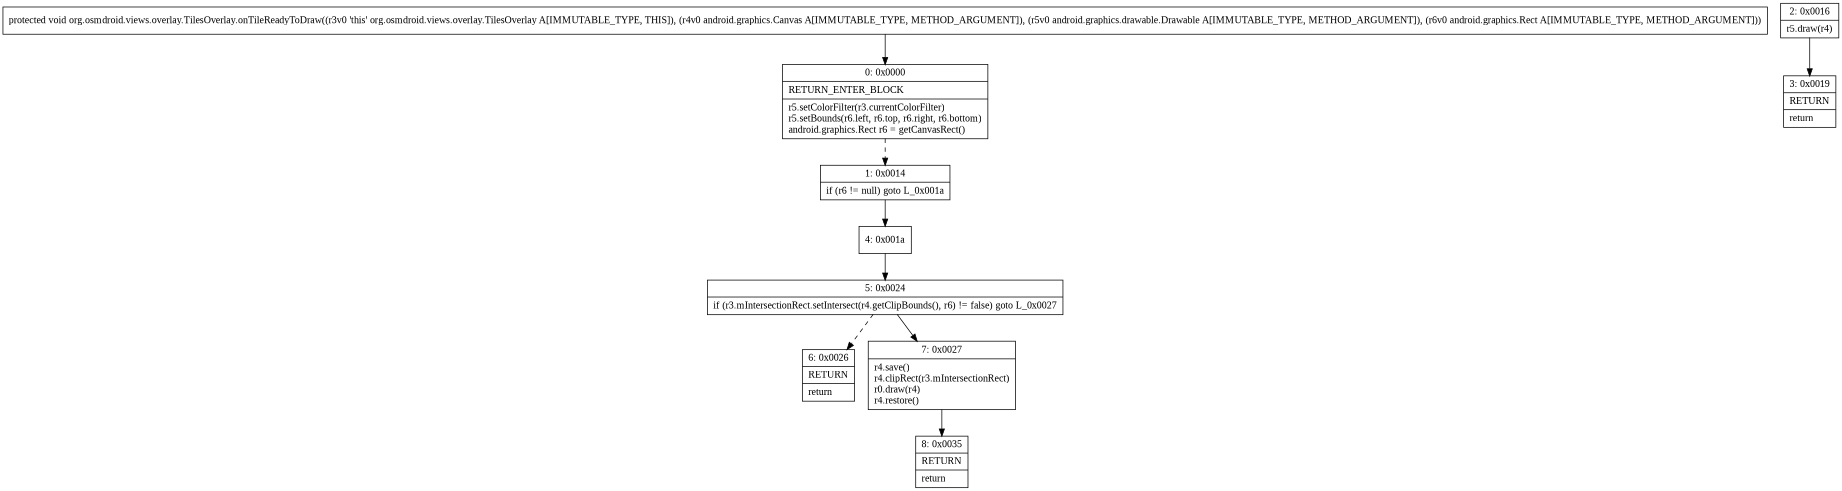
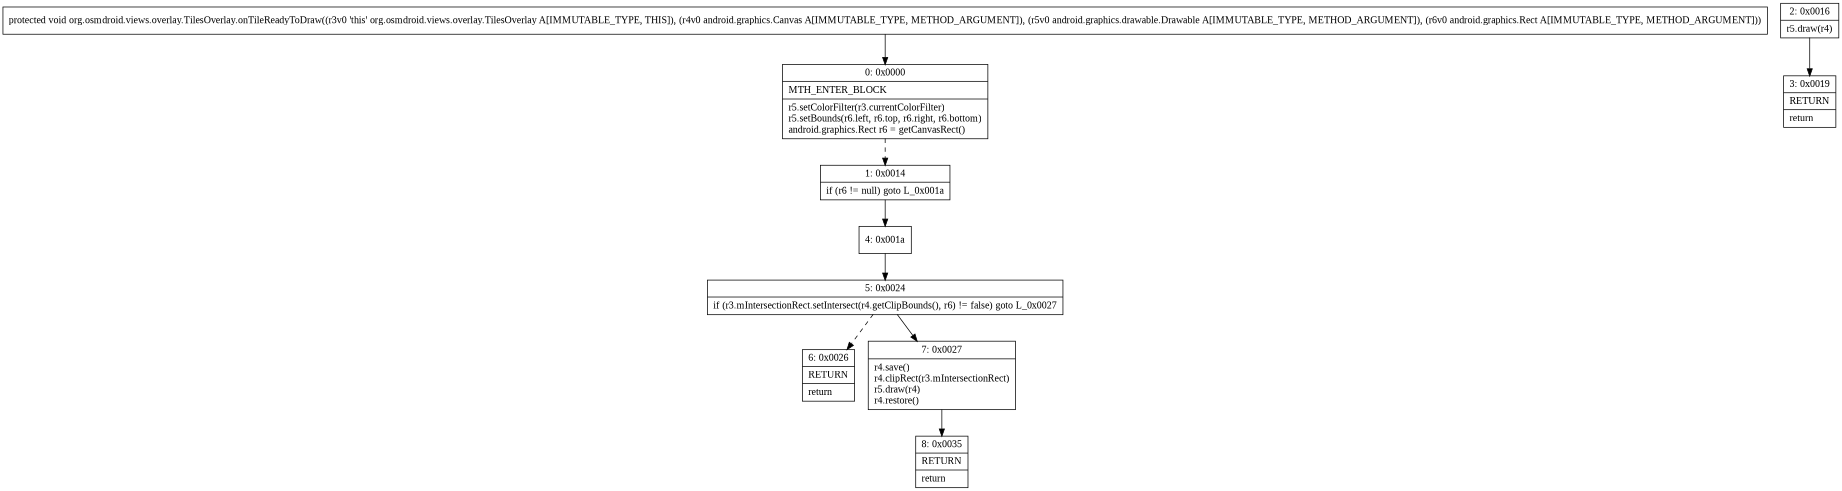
(846, 90) -> (838, 90)
(897, 389) -> (897, 389)
